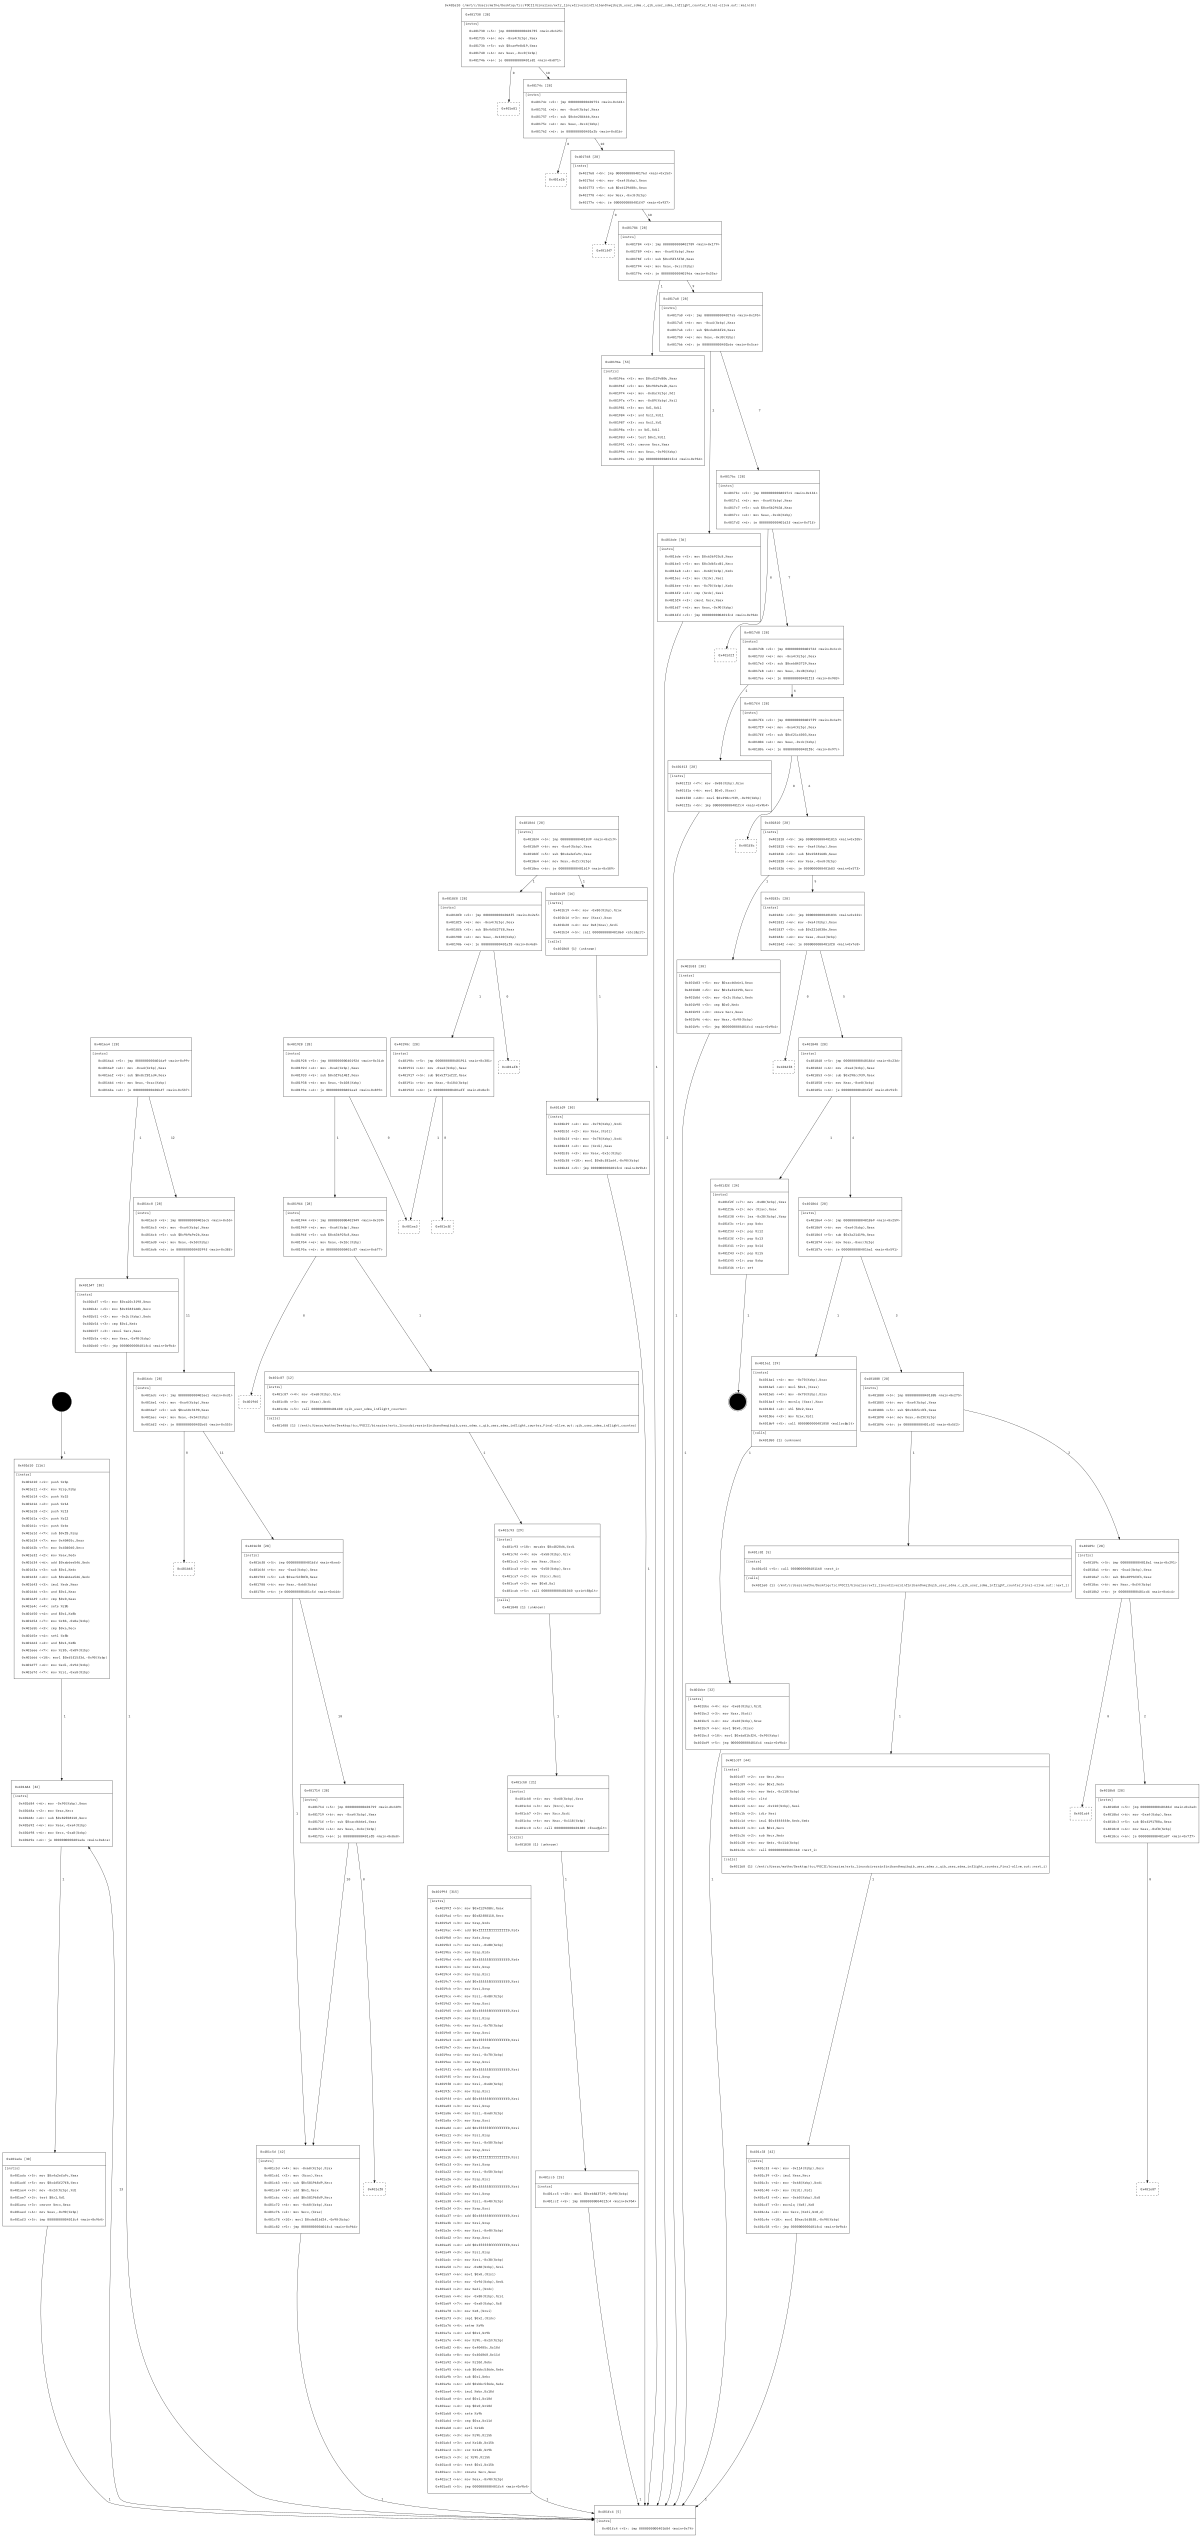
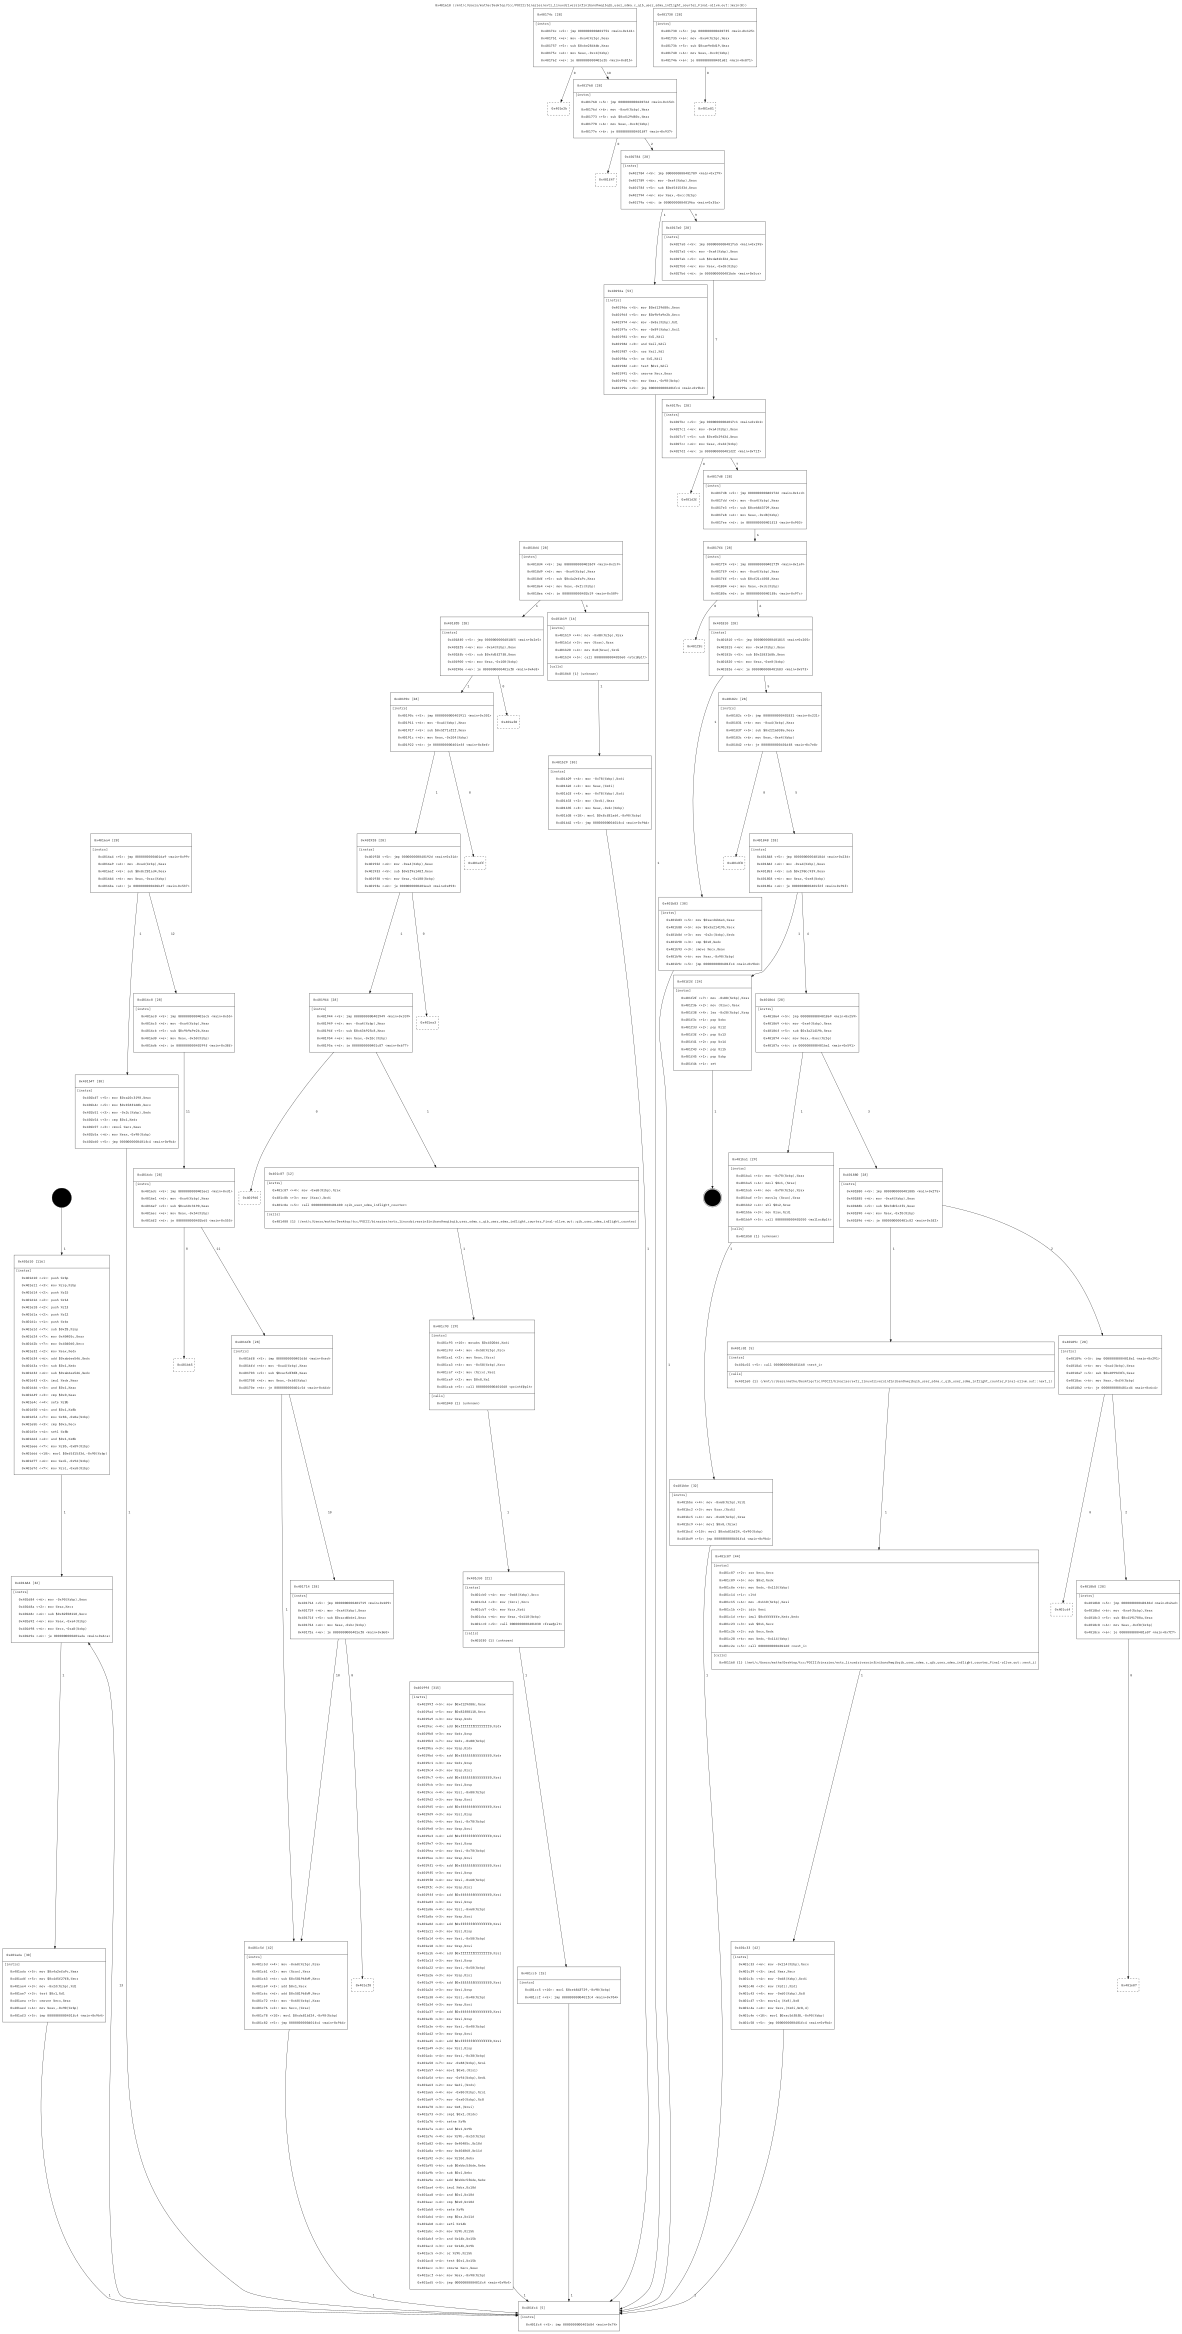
(543, 72) -> none
(649, 215) -> (651, 144)
(709, 578) -> none
(720, 786) -> none
(424, 1157) -> (426, 791)
